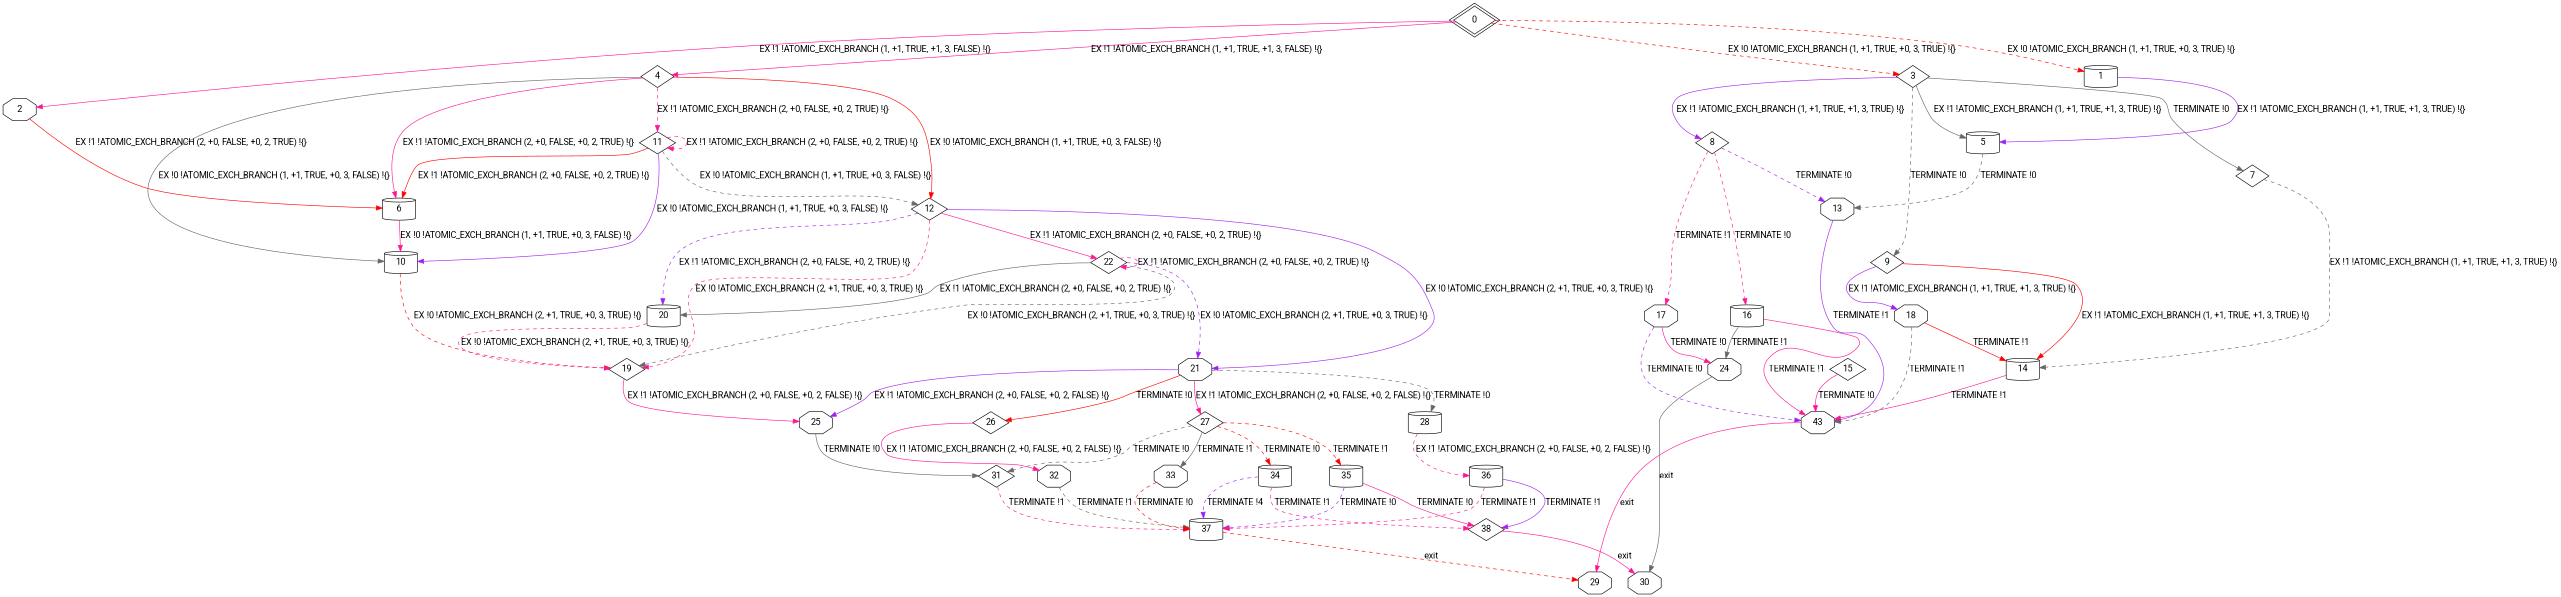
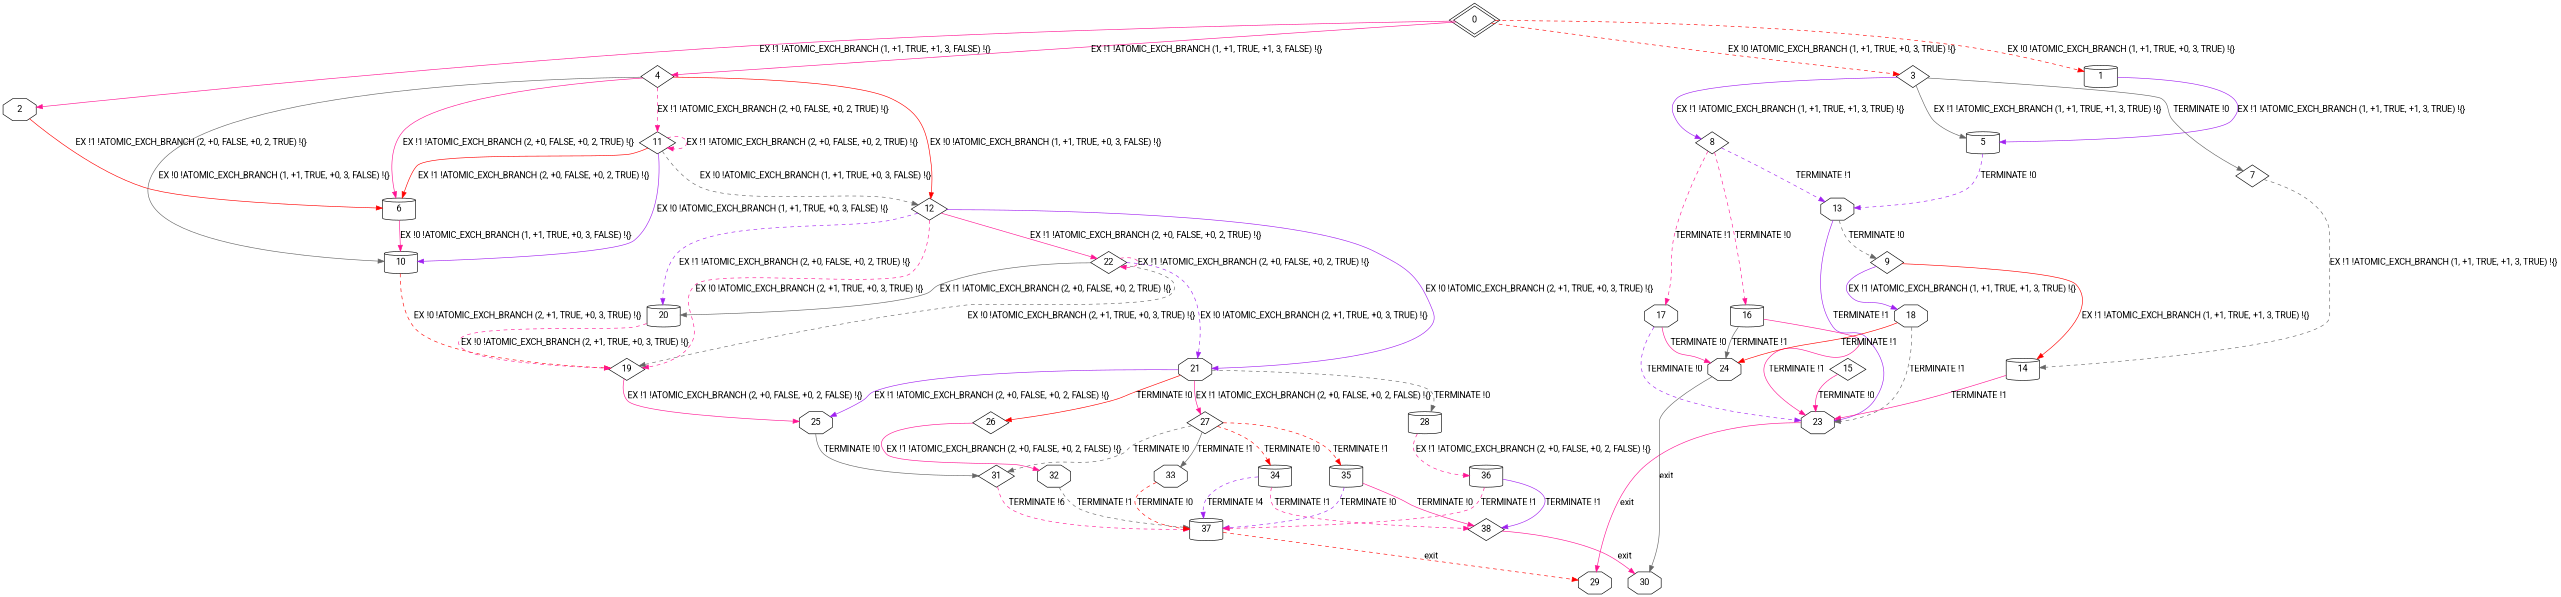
(1910, 170) -> (1850, 242)
(1824, 176) -> (1824, 176)
(1934, 200) -> (1934, 200)
(1962, 340) -> (1821, 342)
(1818, 423) -> (1818, 423)
(1037, 503) -> (1037, 503)
